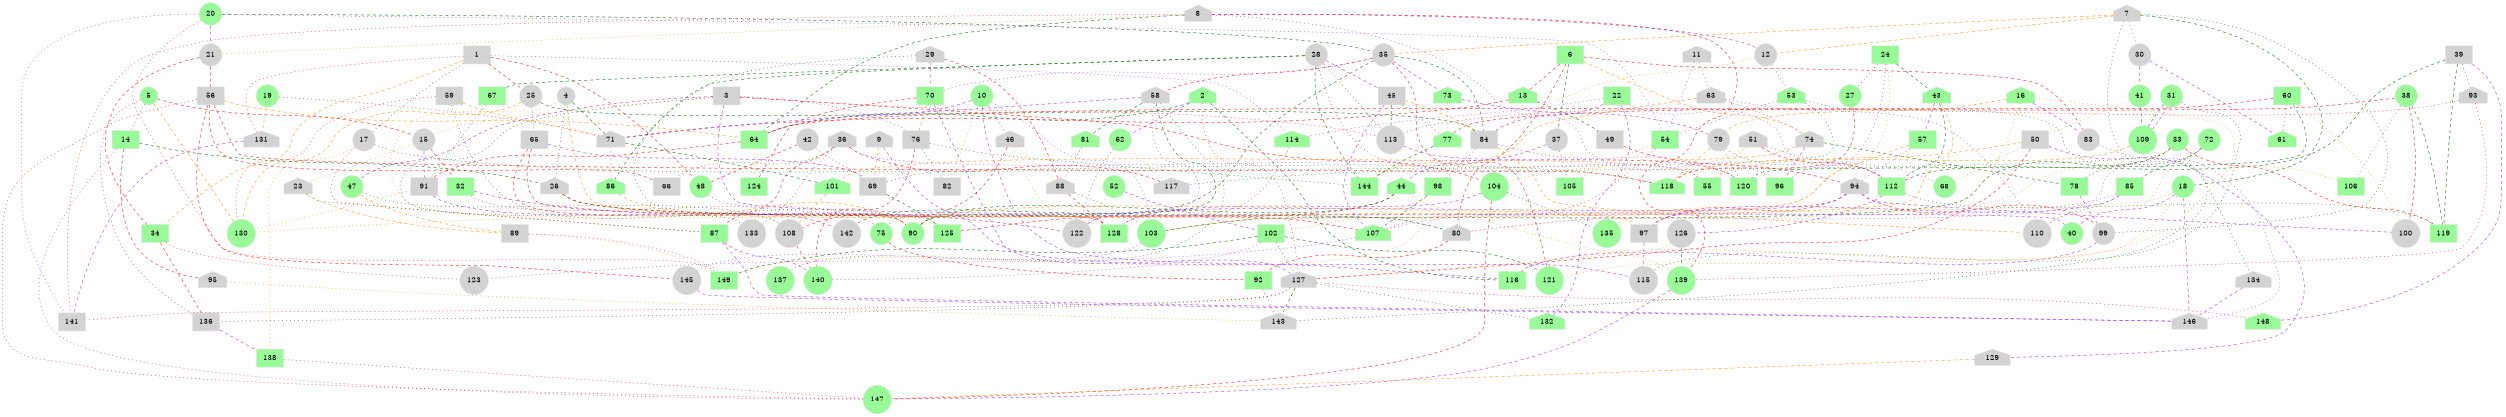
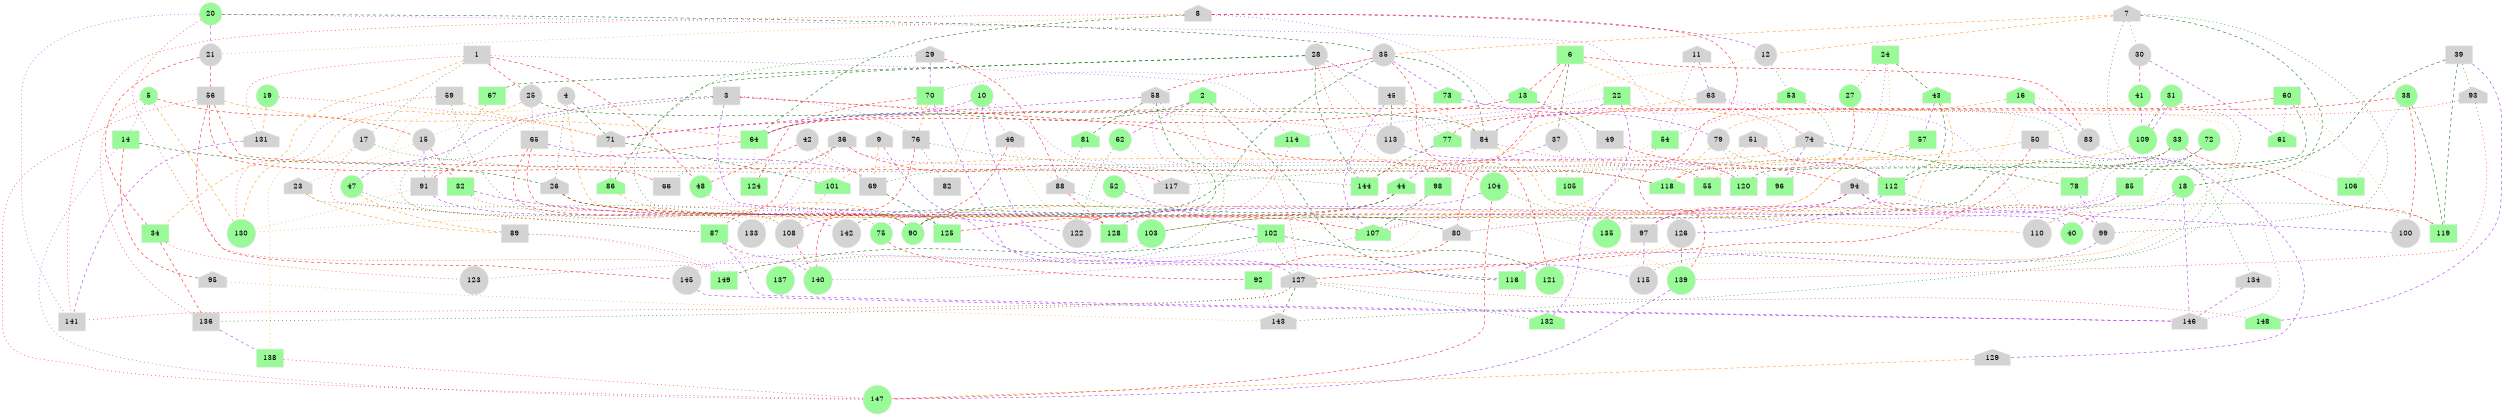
(1704, 75) -> (1704, 75)
(1945, 187) -> none
